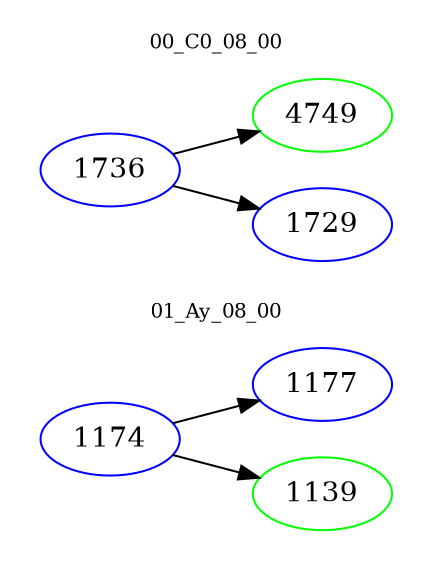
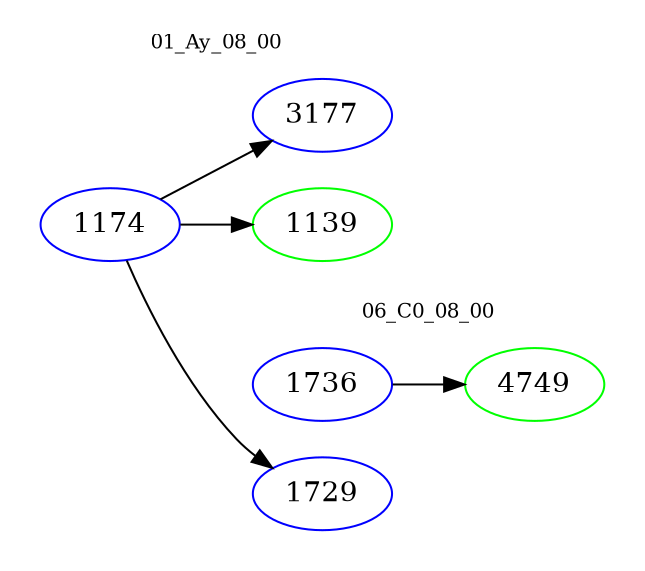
(216, 44) -> (429, 313)
(206, 195) -> (181, 365)
(322, 384) -> (322, 115)
